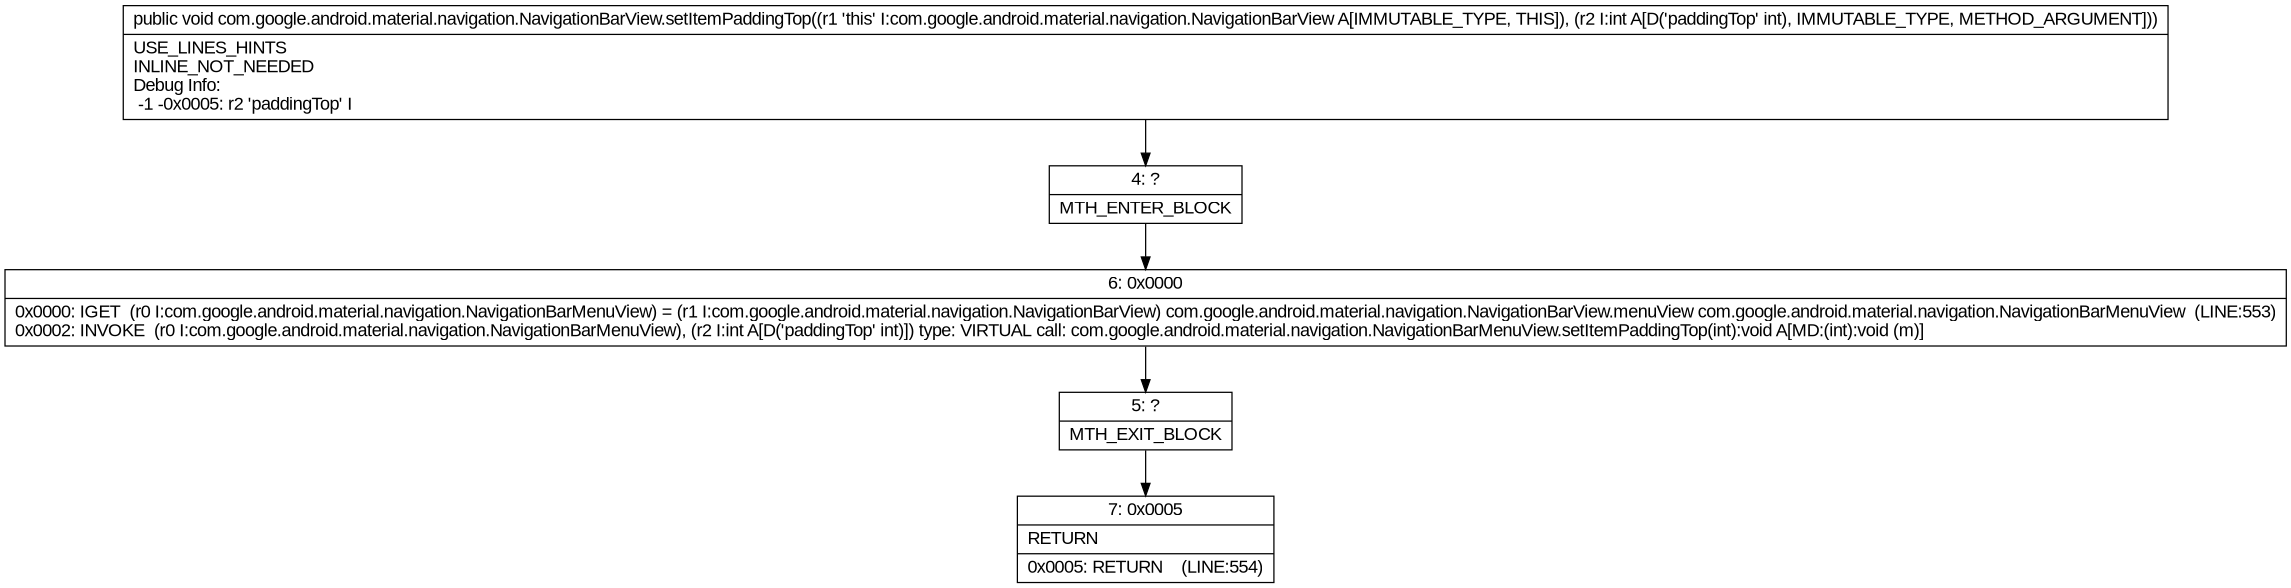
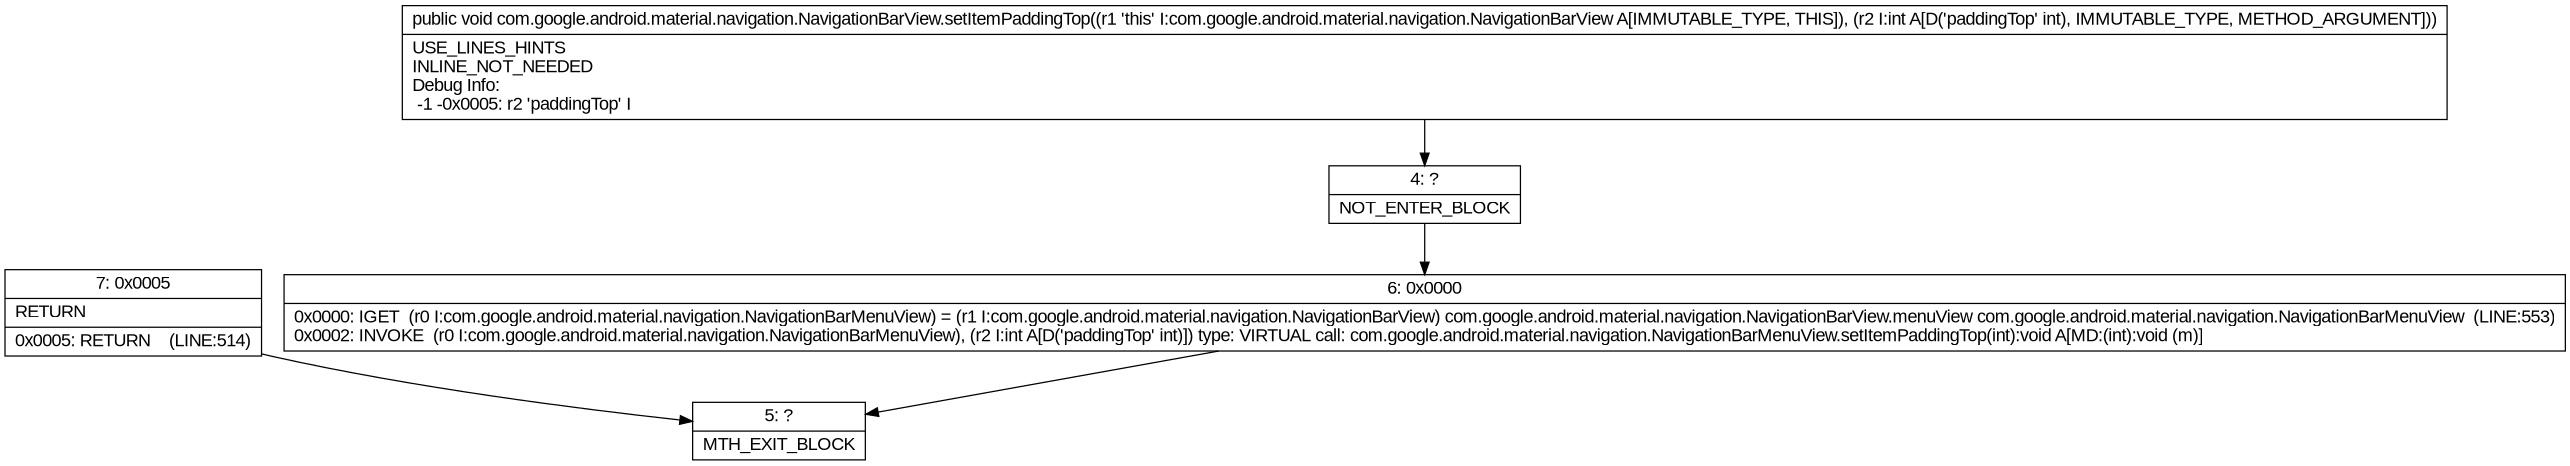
(1146, 208) -> (1425, 208)
(1146, 467) -> (470, 393)
(1146, 568) -> (133, 341)
